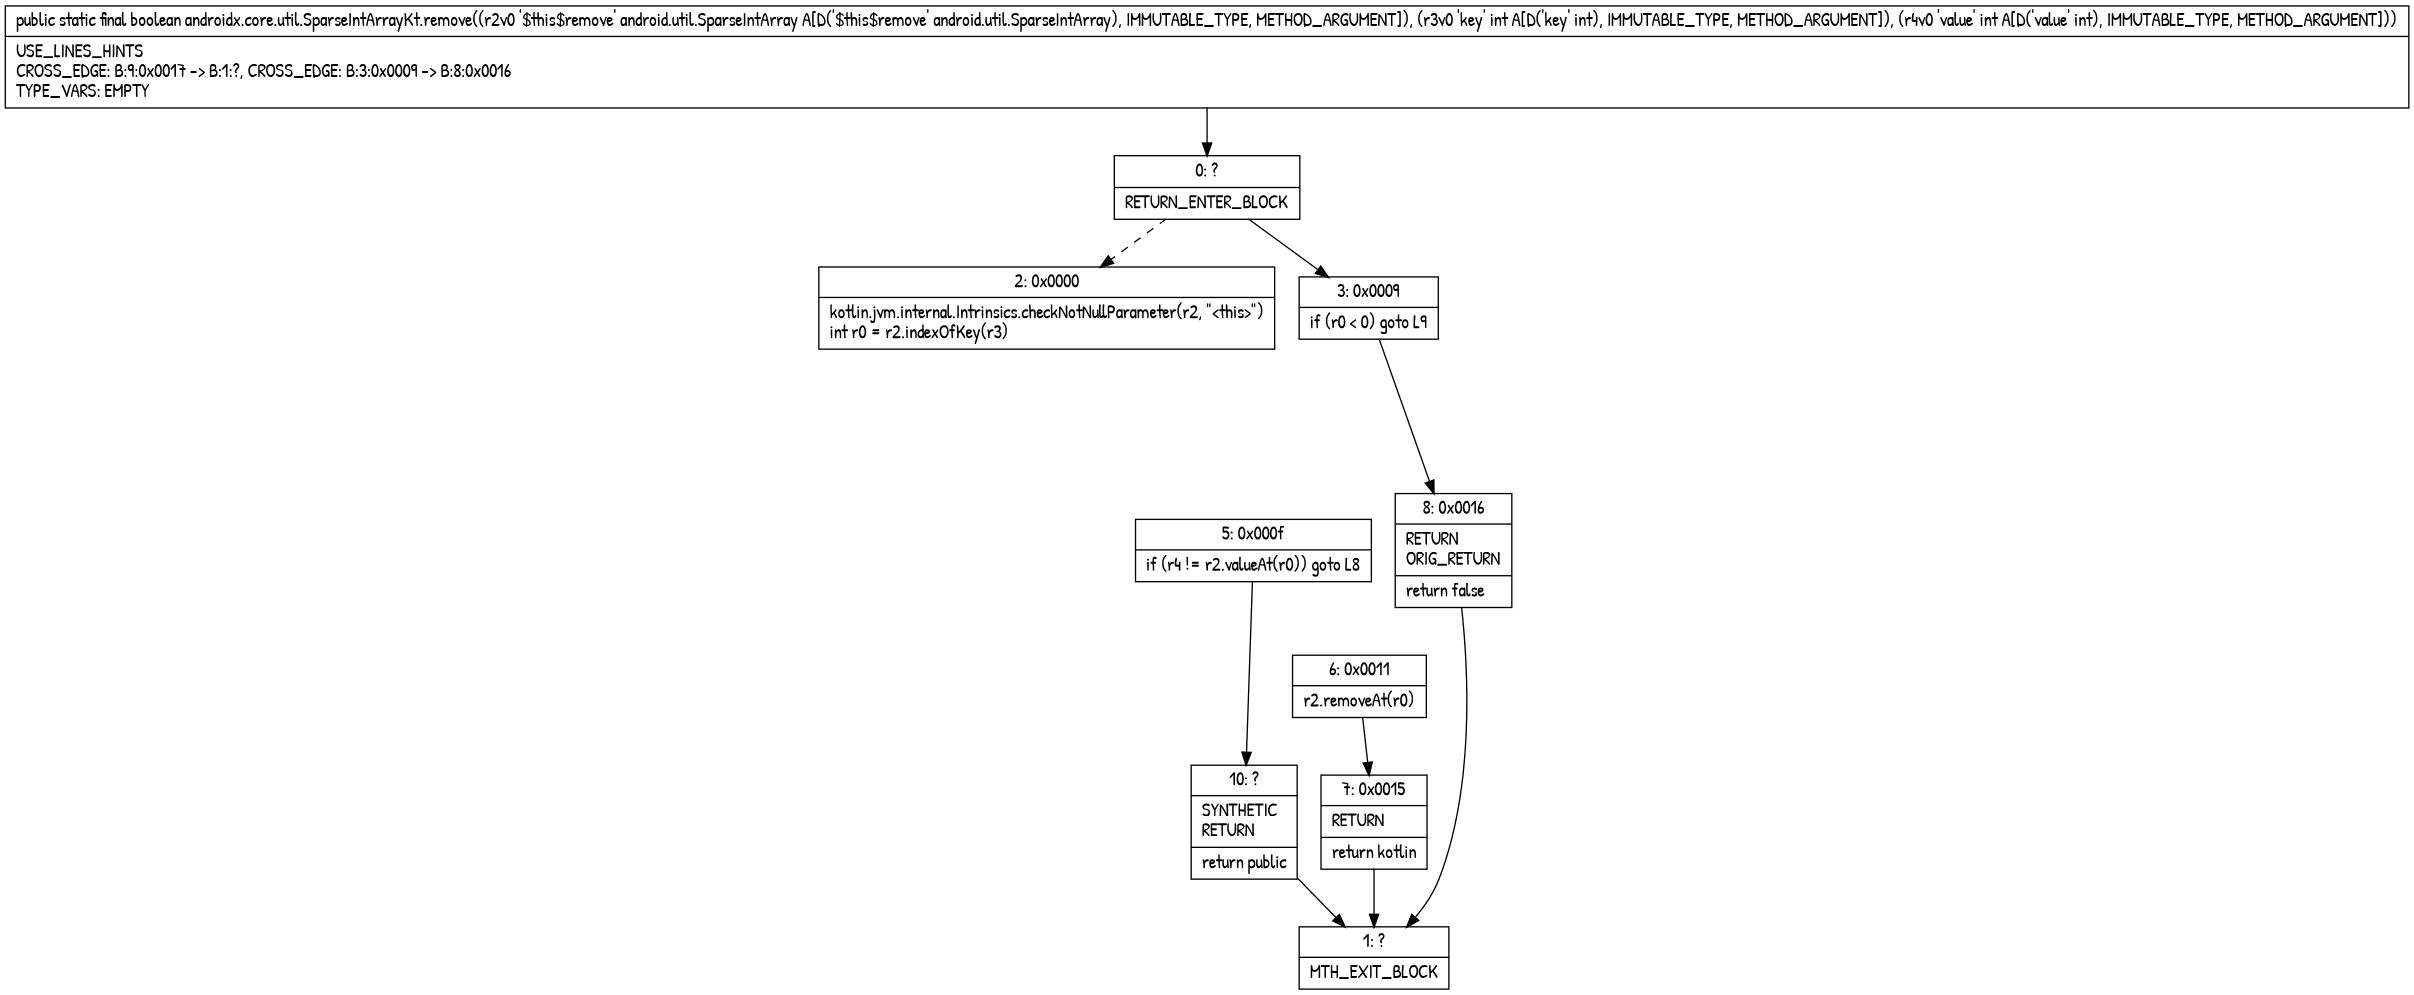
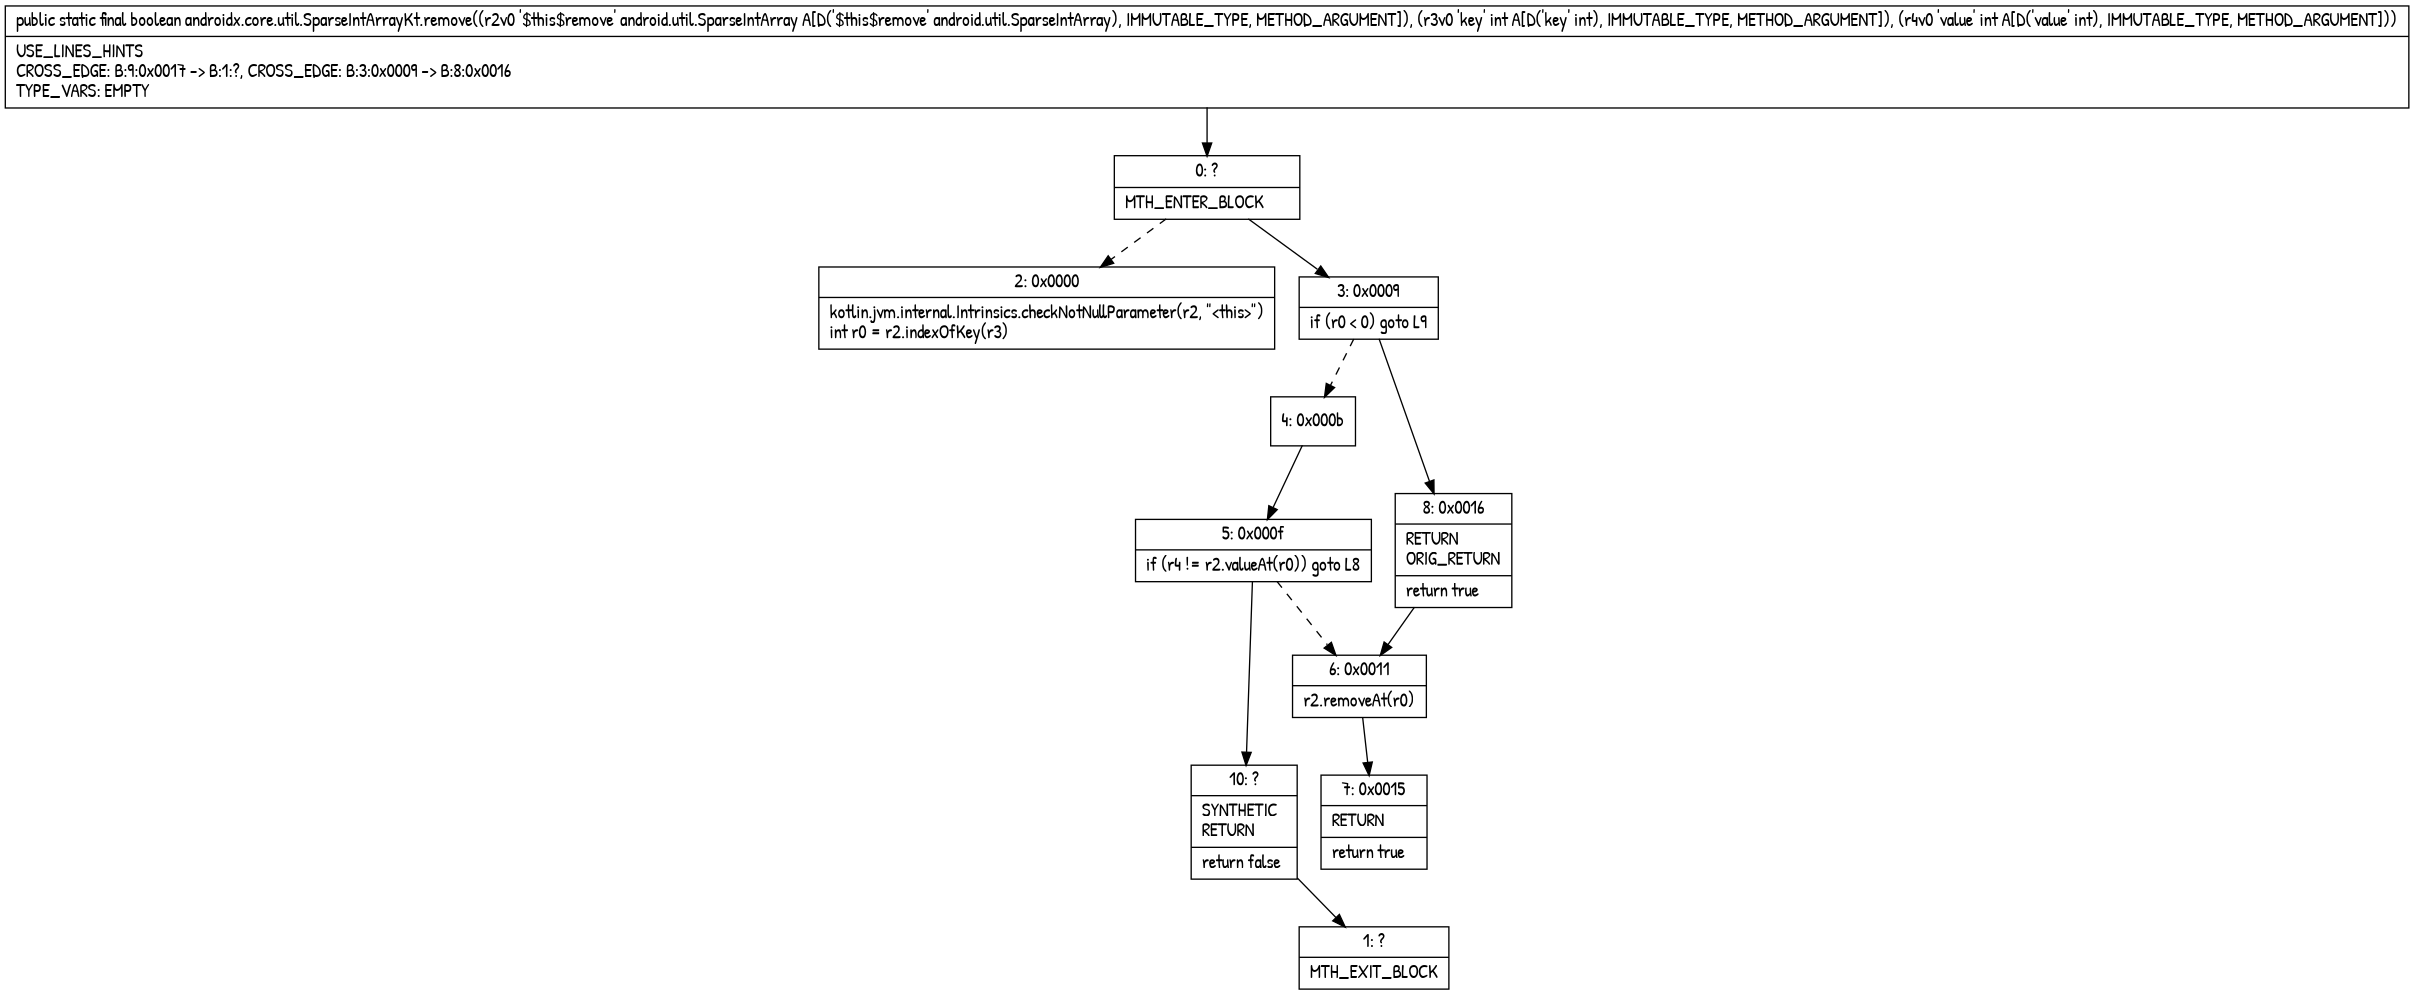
(1207, 203) -> (1195, 203)
none -> (1313, 421)
(1446, 591) -> (1442, 591)
none -> (1302, 613)
(1464, 767) -> (1401, 626)
(1374, 853) -> (1368, 853)
(1244, 863) -> (1242, 863)
(1374, 891) -> none
